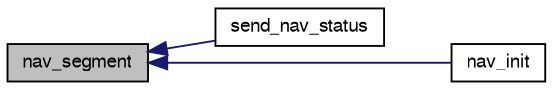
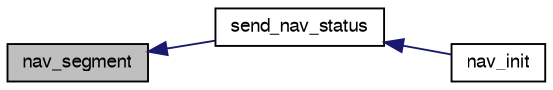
(309, 63) -> (427, 50)
